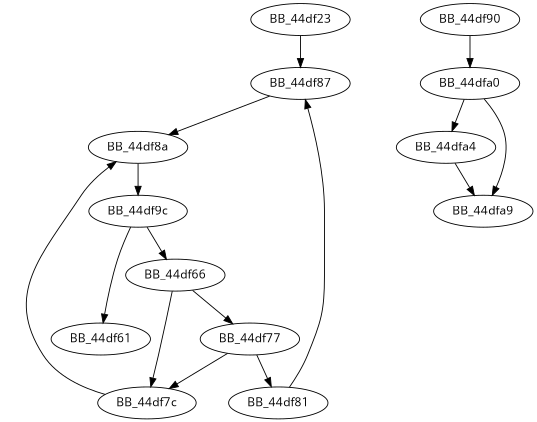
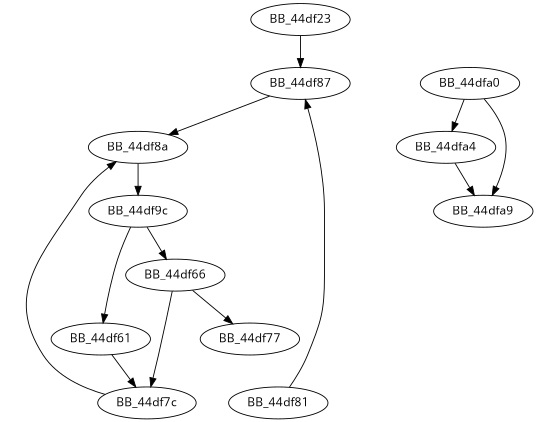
(470, 20) -> none
(262, 367) -> none
(202, 369) -> (121, 367)
